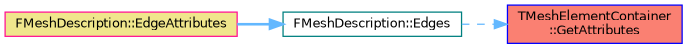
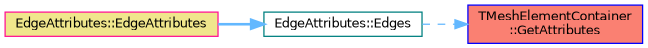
(121, 24) -> (112, 24)
(372, 24) -> (343, 24)
